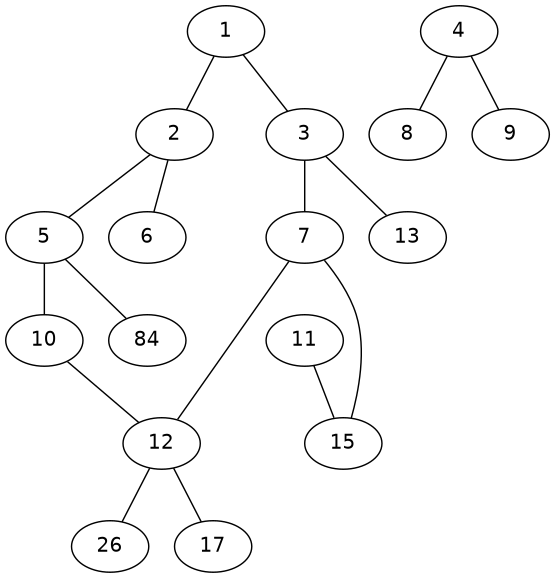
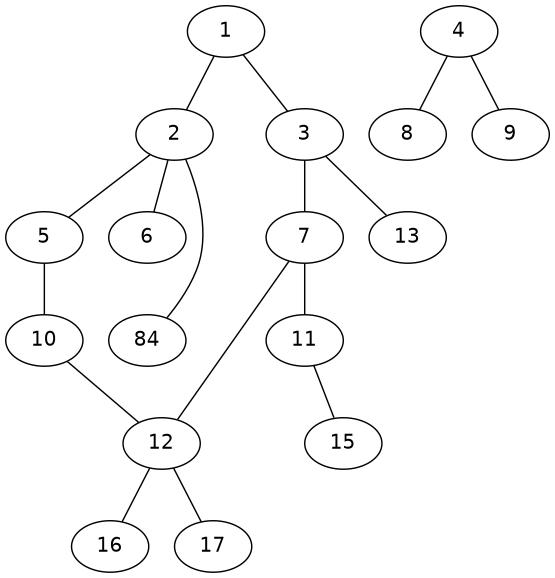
(96, 289) -> (202, 242)
(360, 335) -> (305, 289)
(110, 546) -> (110, 546)
